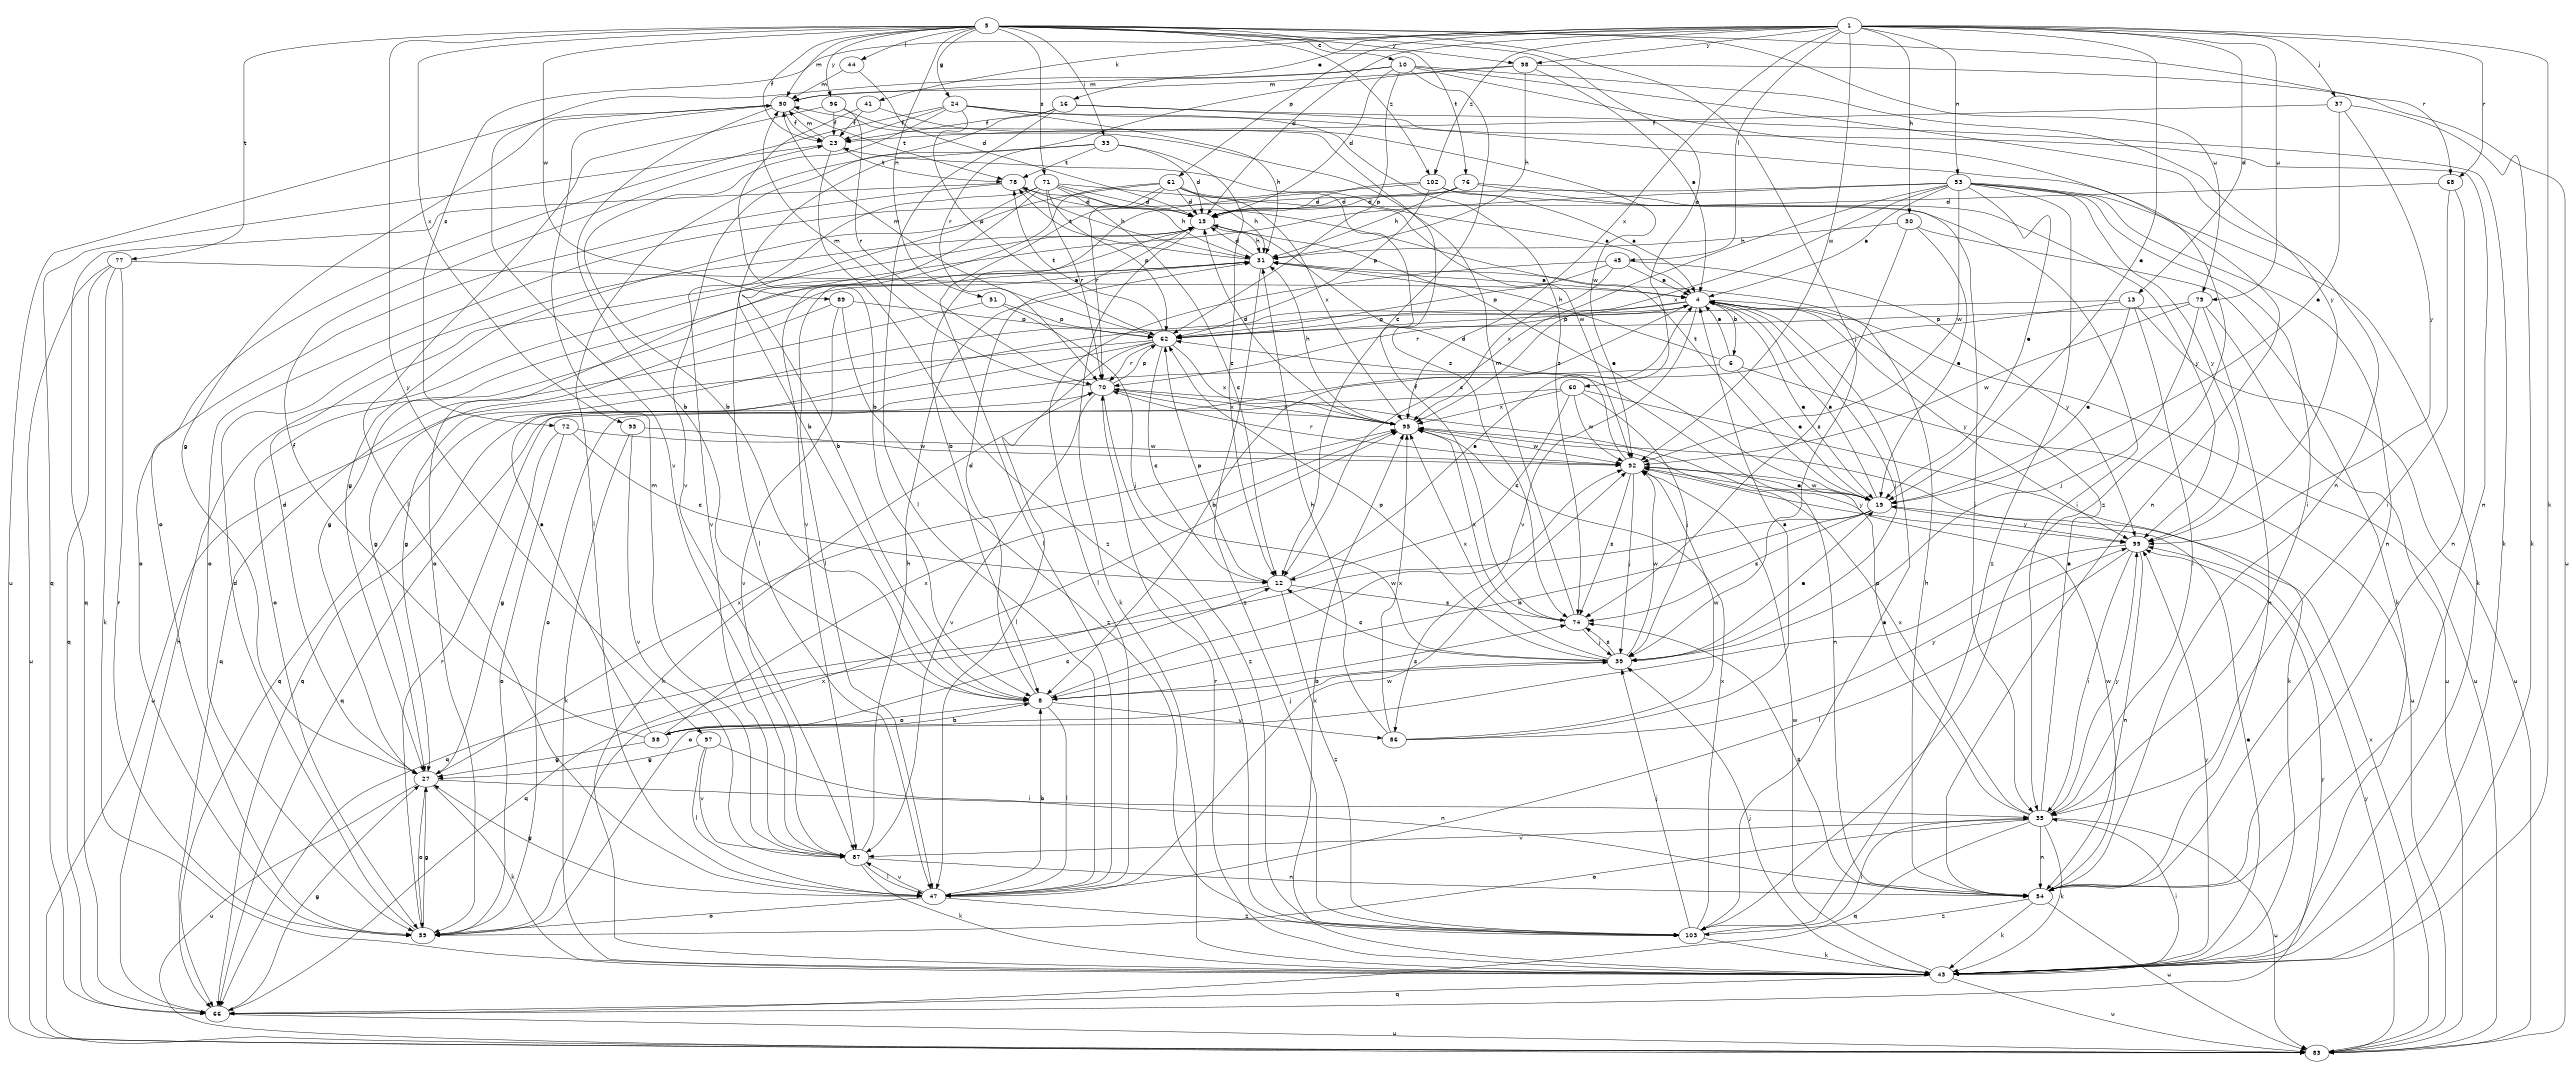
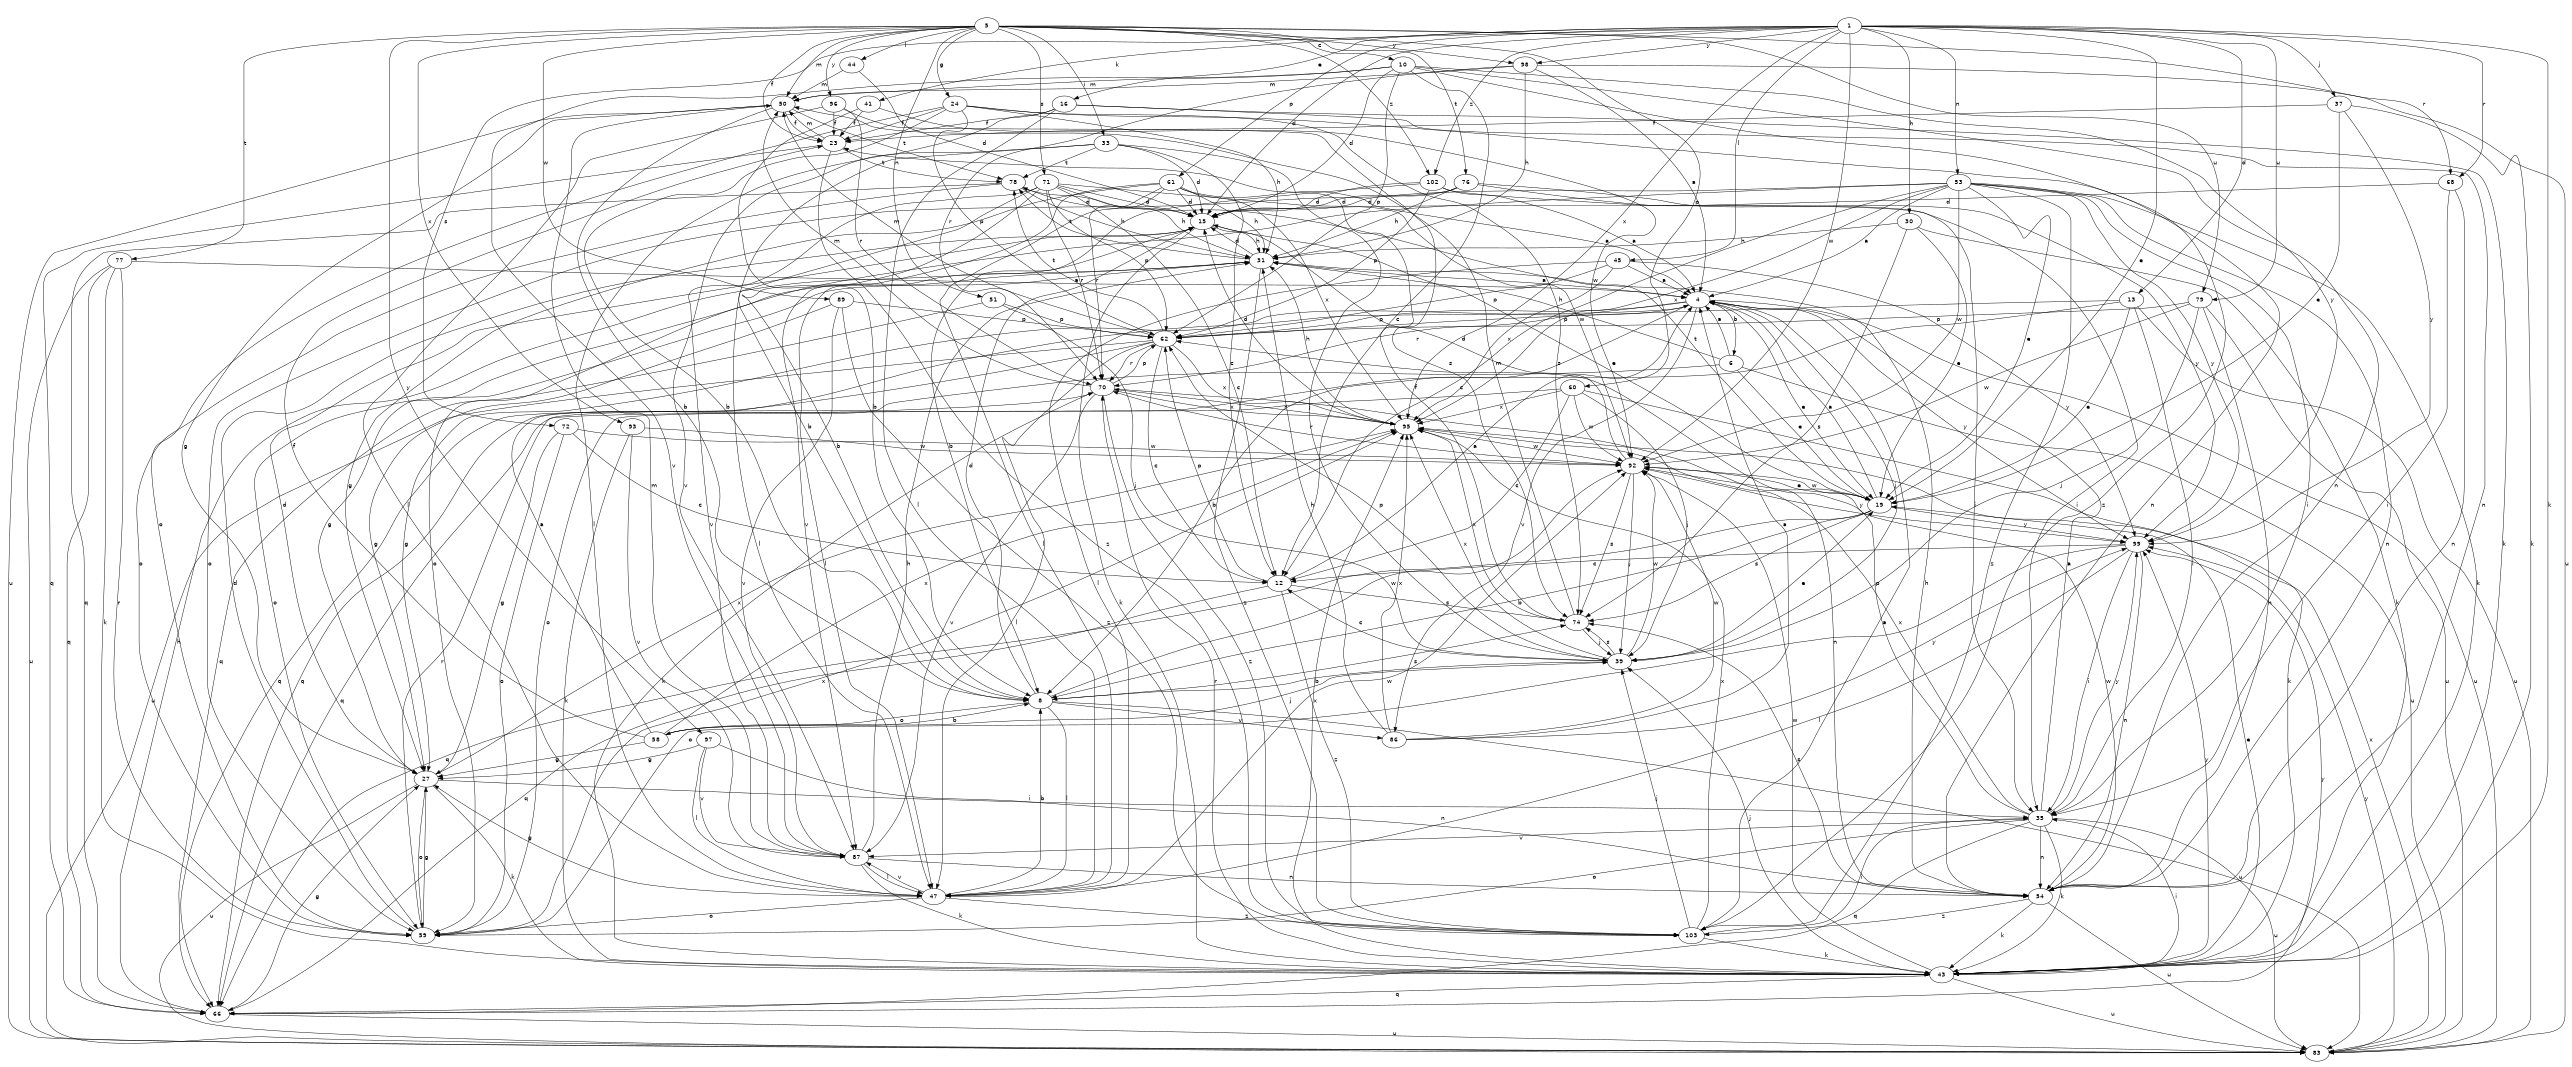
(1631, 74) -> (1313, 380)
(969, 682) -> (1731, 555)
none -> (1738, 777)
